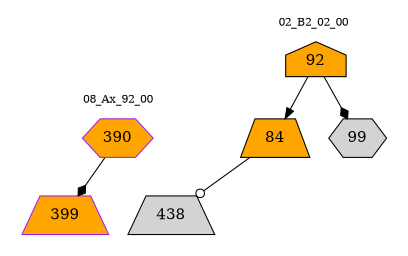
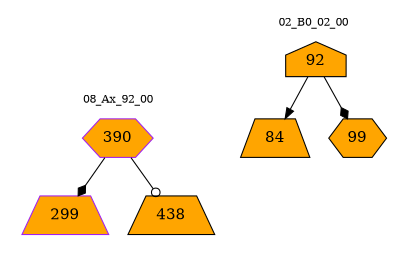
(314, 23) -> (314, 23)
(358, 138) -> (358, 138)
(216, 182) -> (142, 173)
(65, 215) -> (65, 215)
(171, 215) -> (171, 215)
